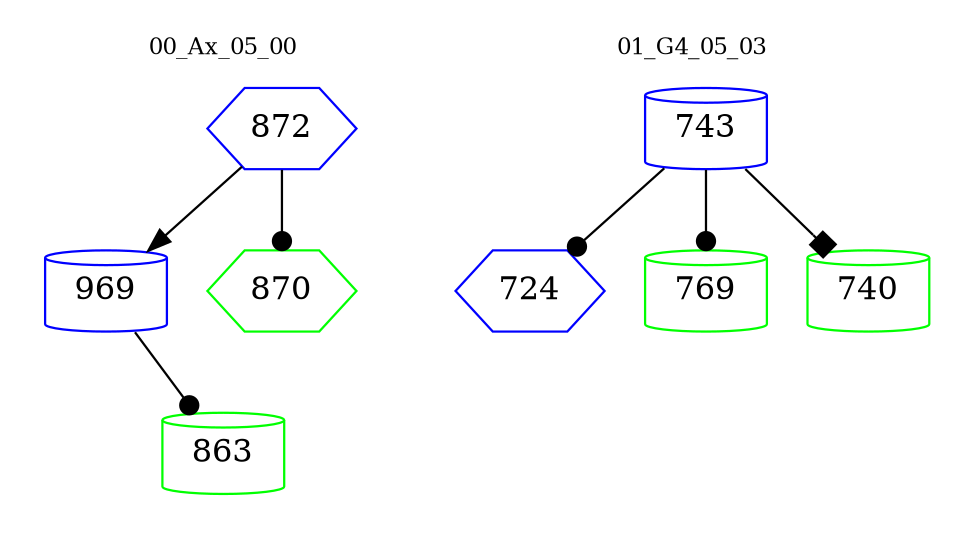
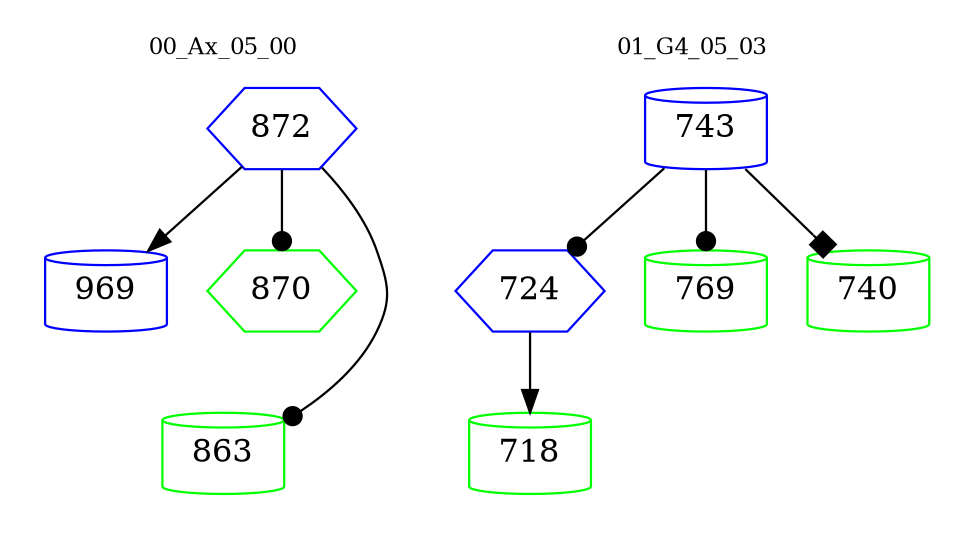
(159, 365) -> (387, 297)
none -> (530, 453)
